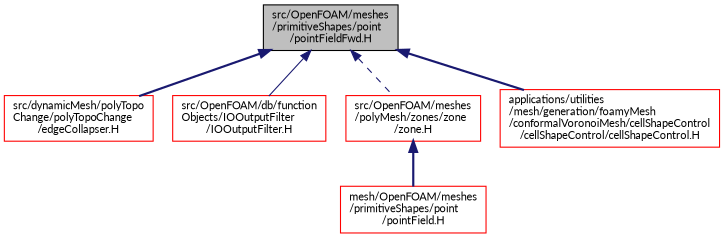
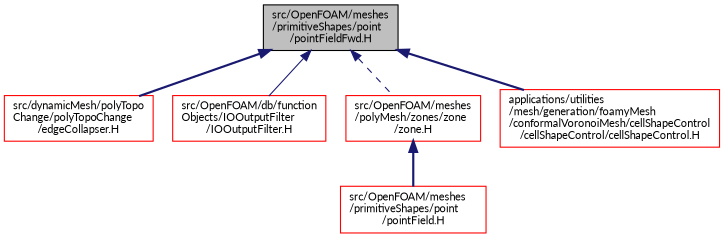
(413, 210) -> (413, 210)
